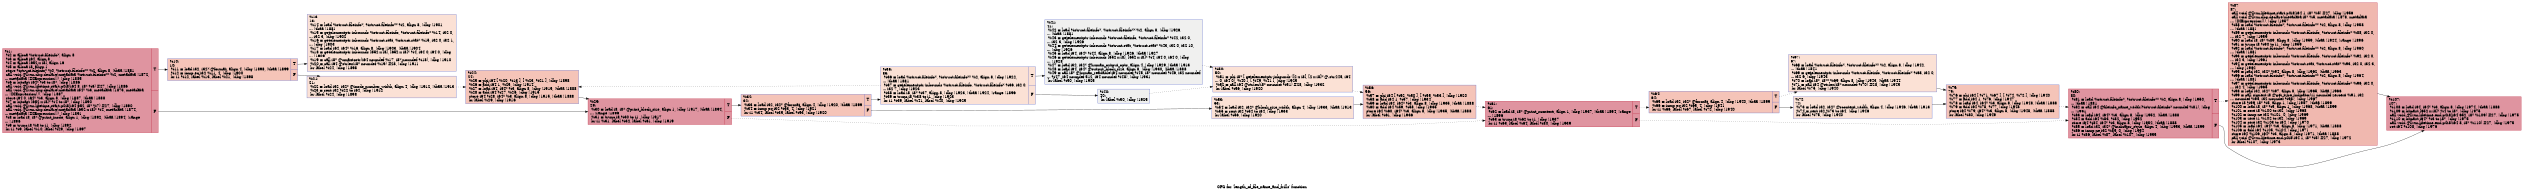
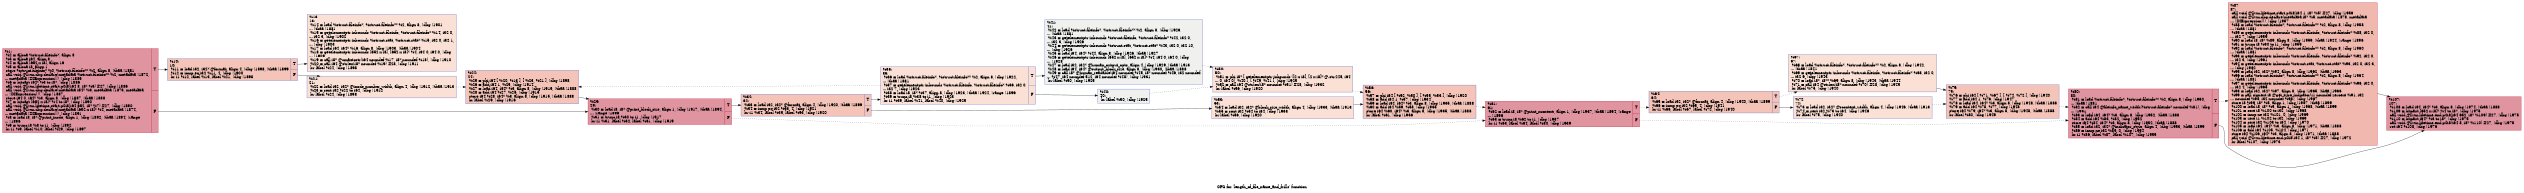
(1938, 104) -> (1938, 104)
